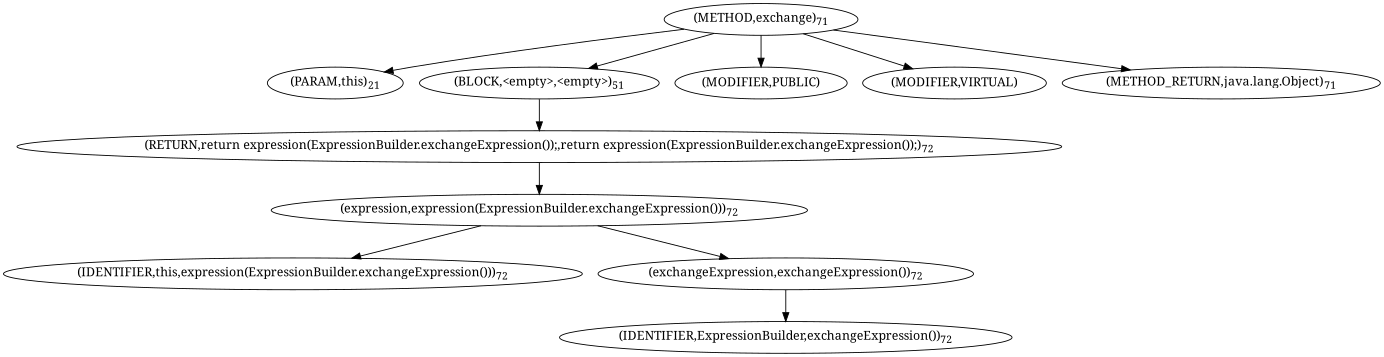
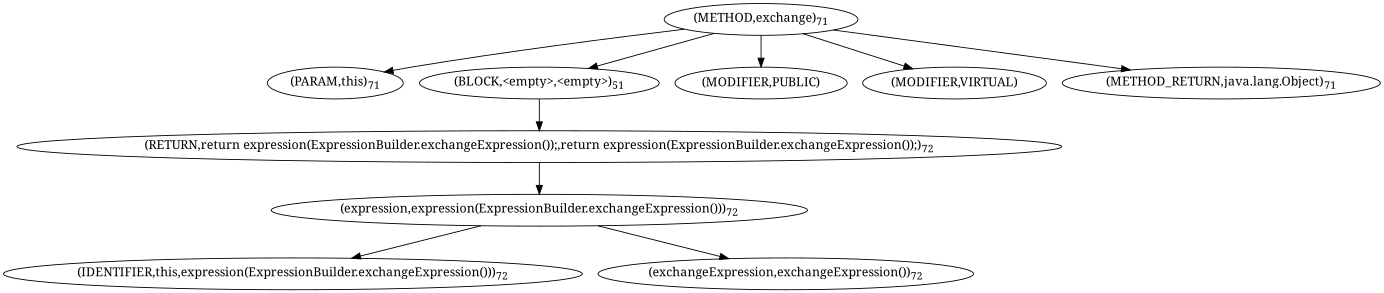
(374, 82) -> (374, 82)
(786, 337) -> none
